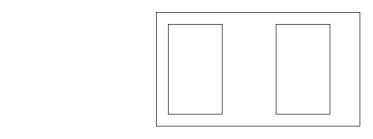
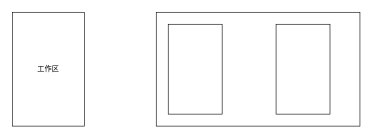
none -> (48, 69)
